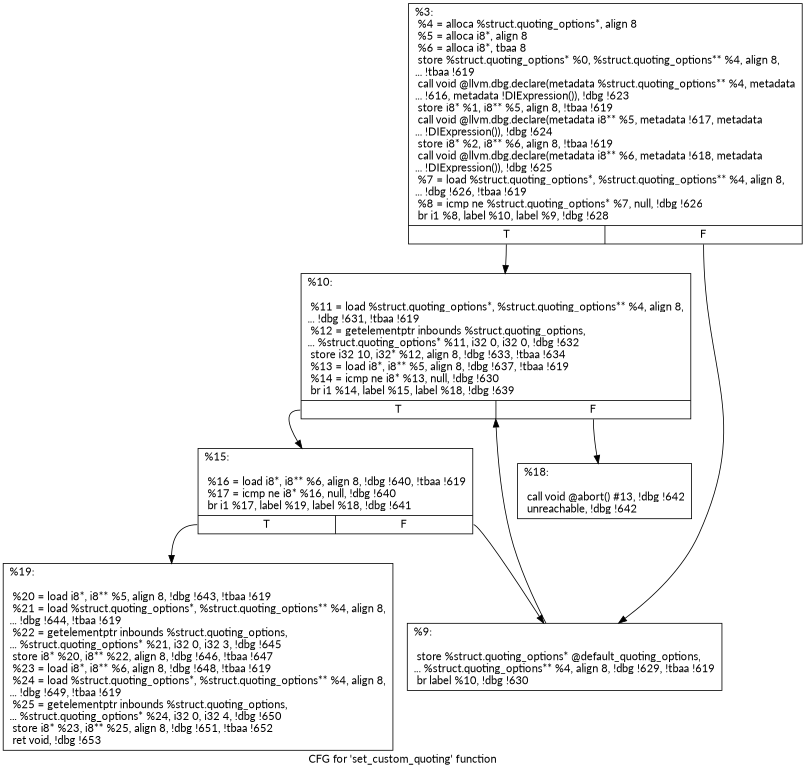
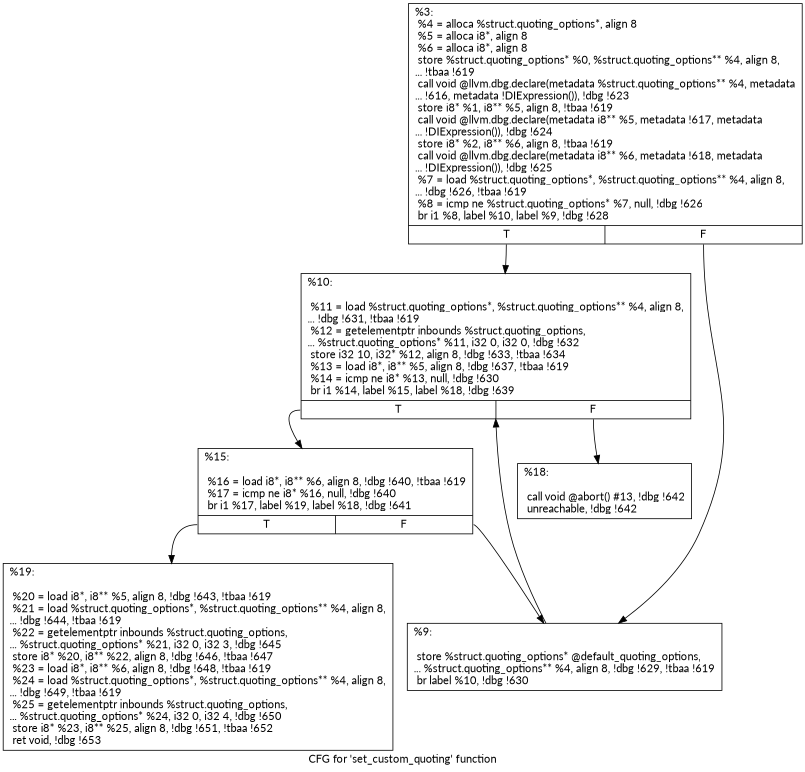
(471, 48) -> (472, 48)
